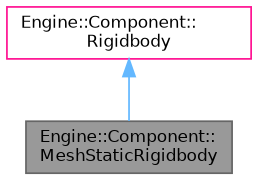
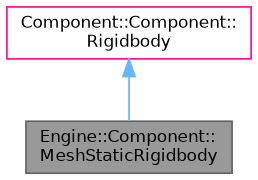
(129, 33) -> (129, 33)
